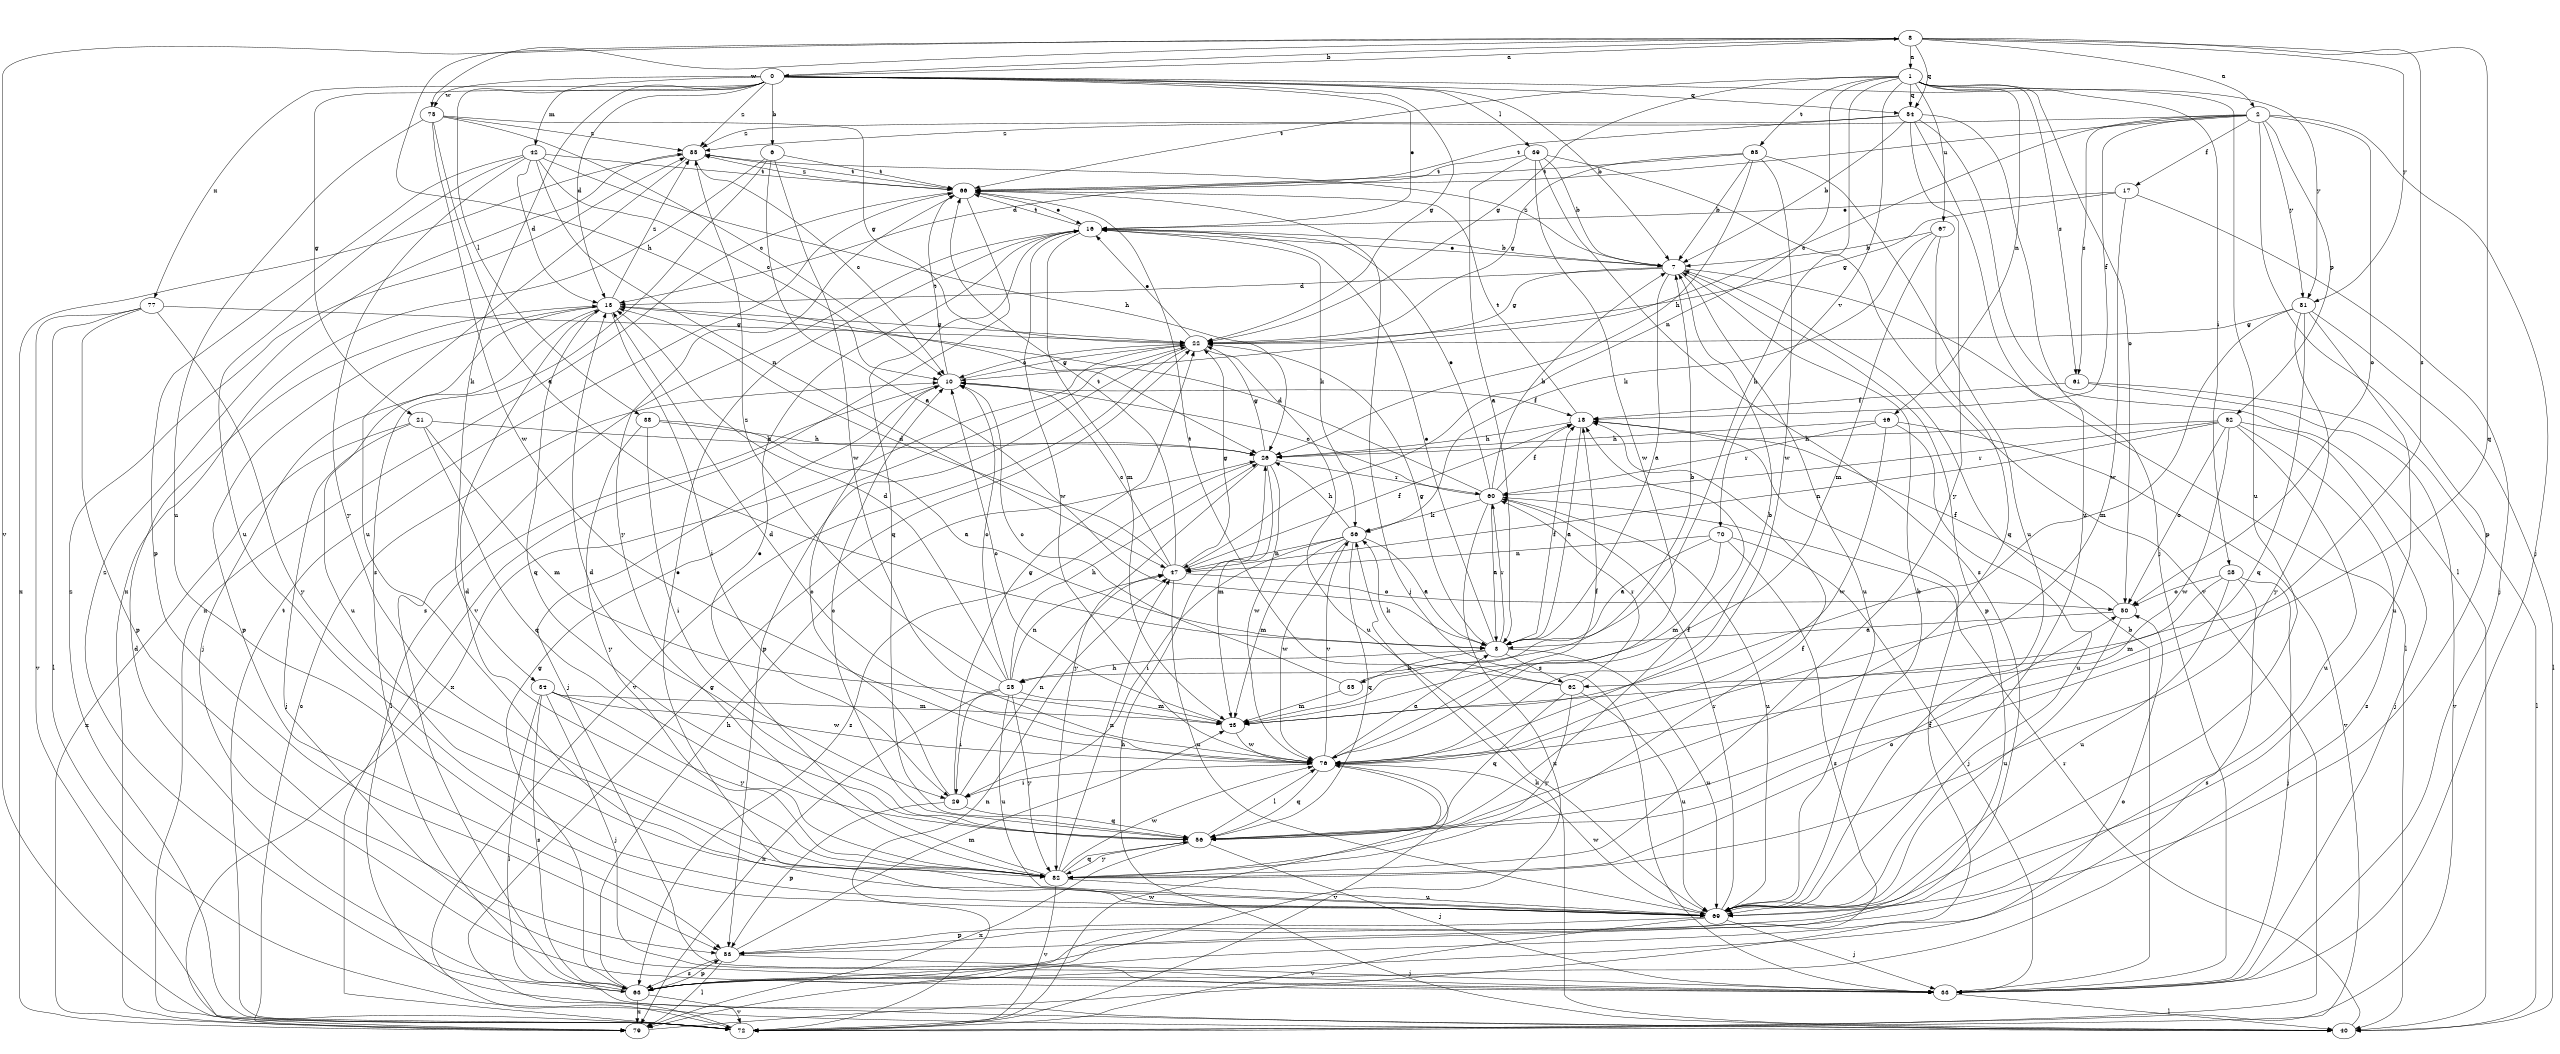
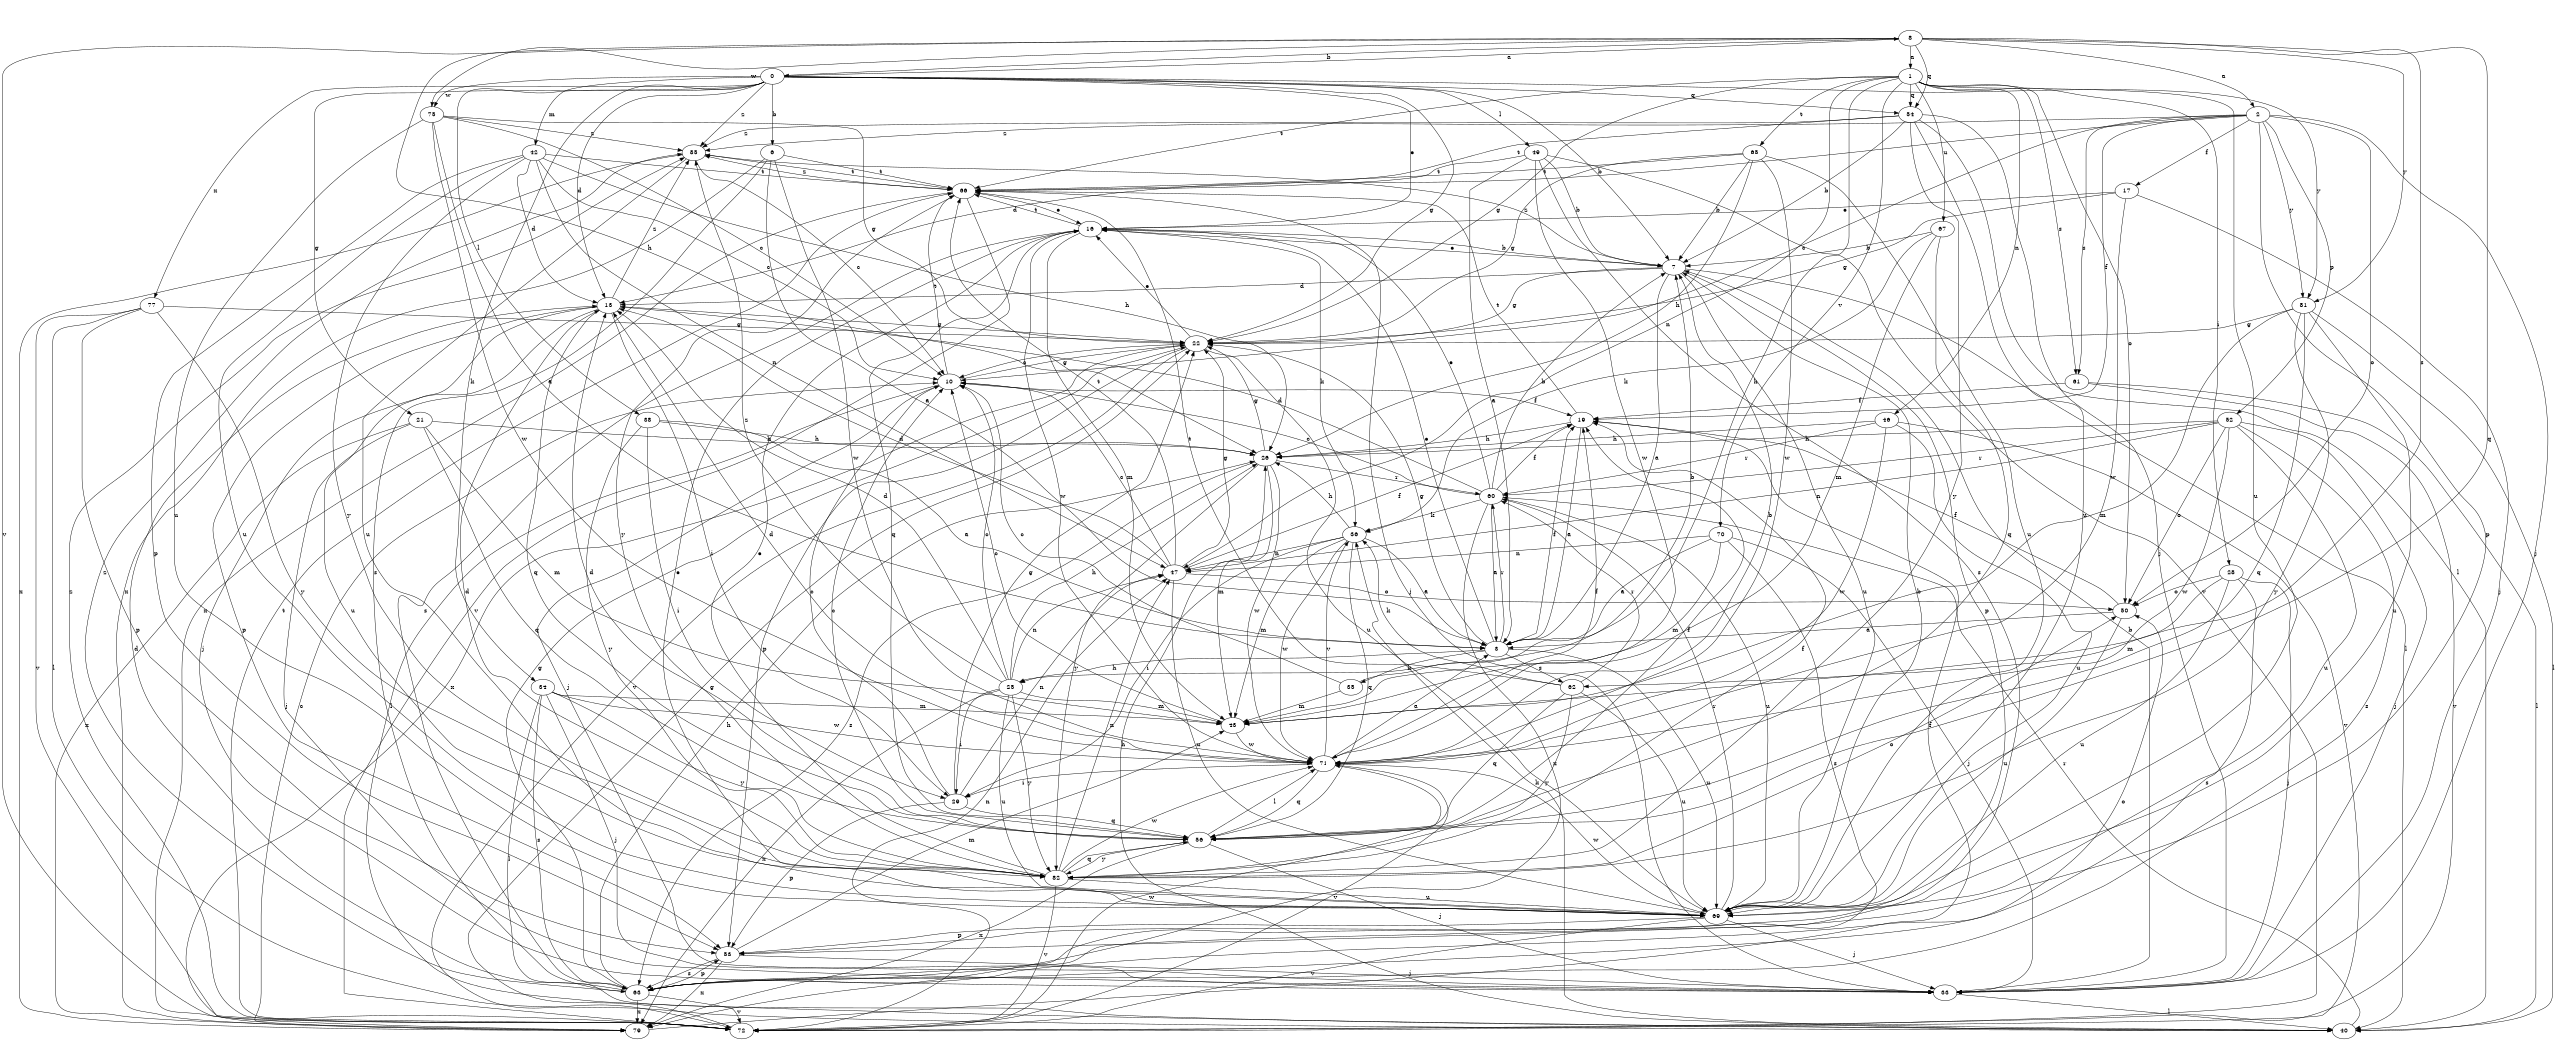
(1536, 153) -> (1536, 153)
(1582, 420) -> (1582, 420)
(1324, 764) -> (1324, 764)
(702, 993) -> (702, 993)
